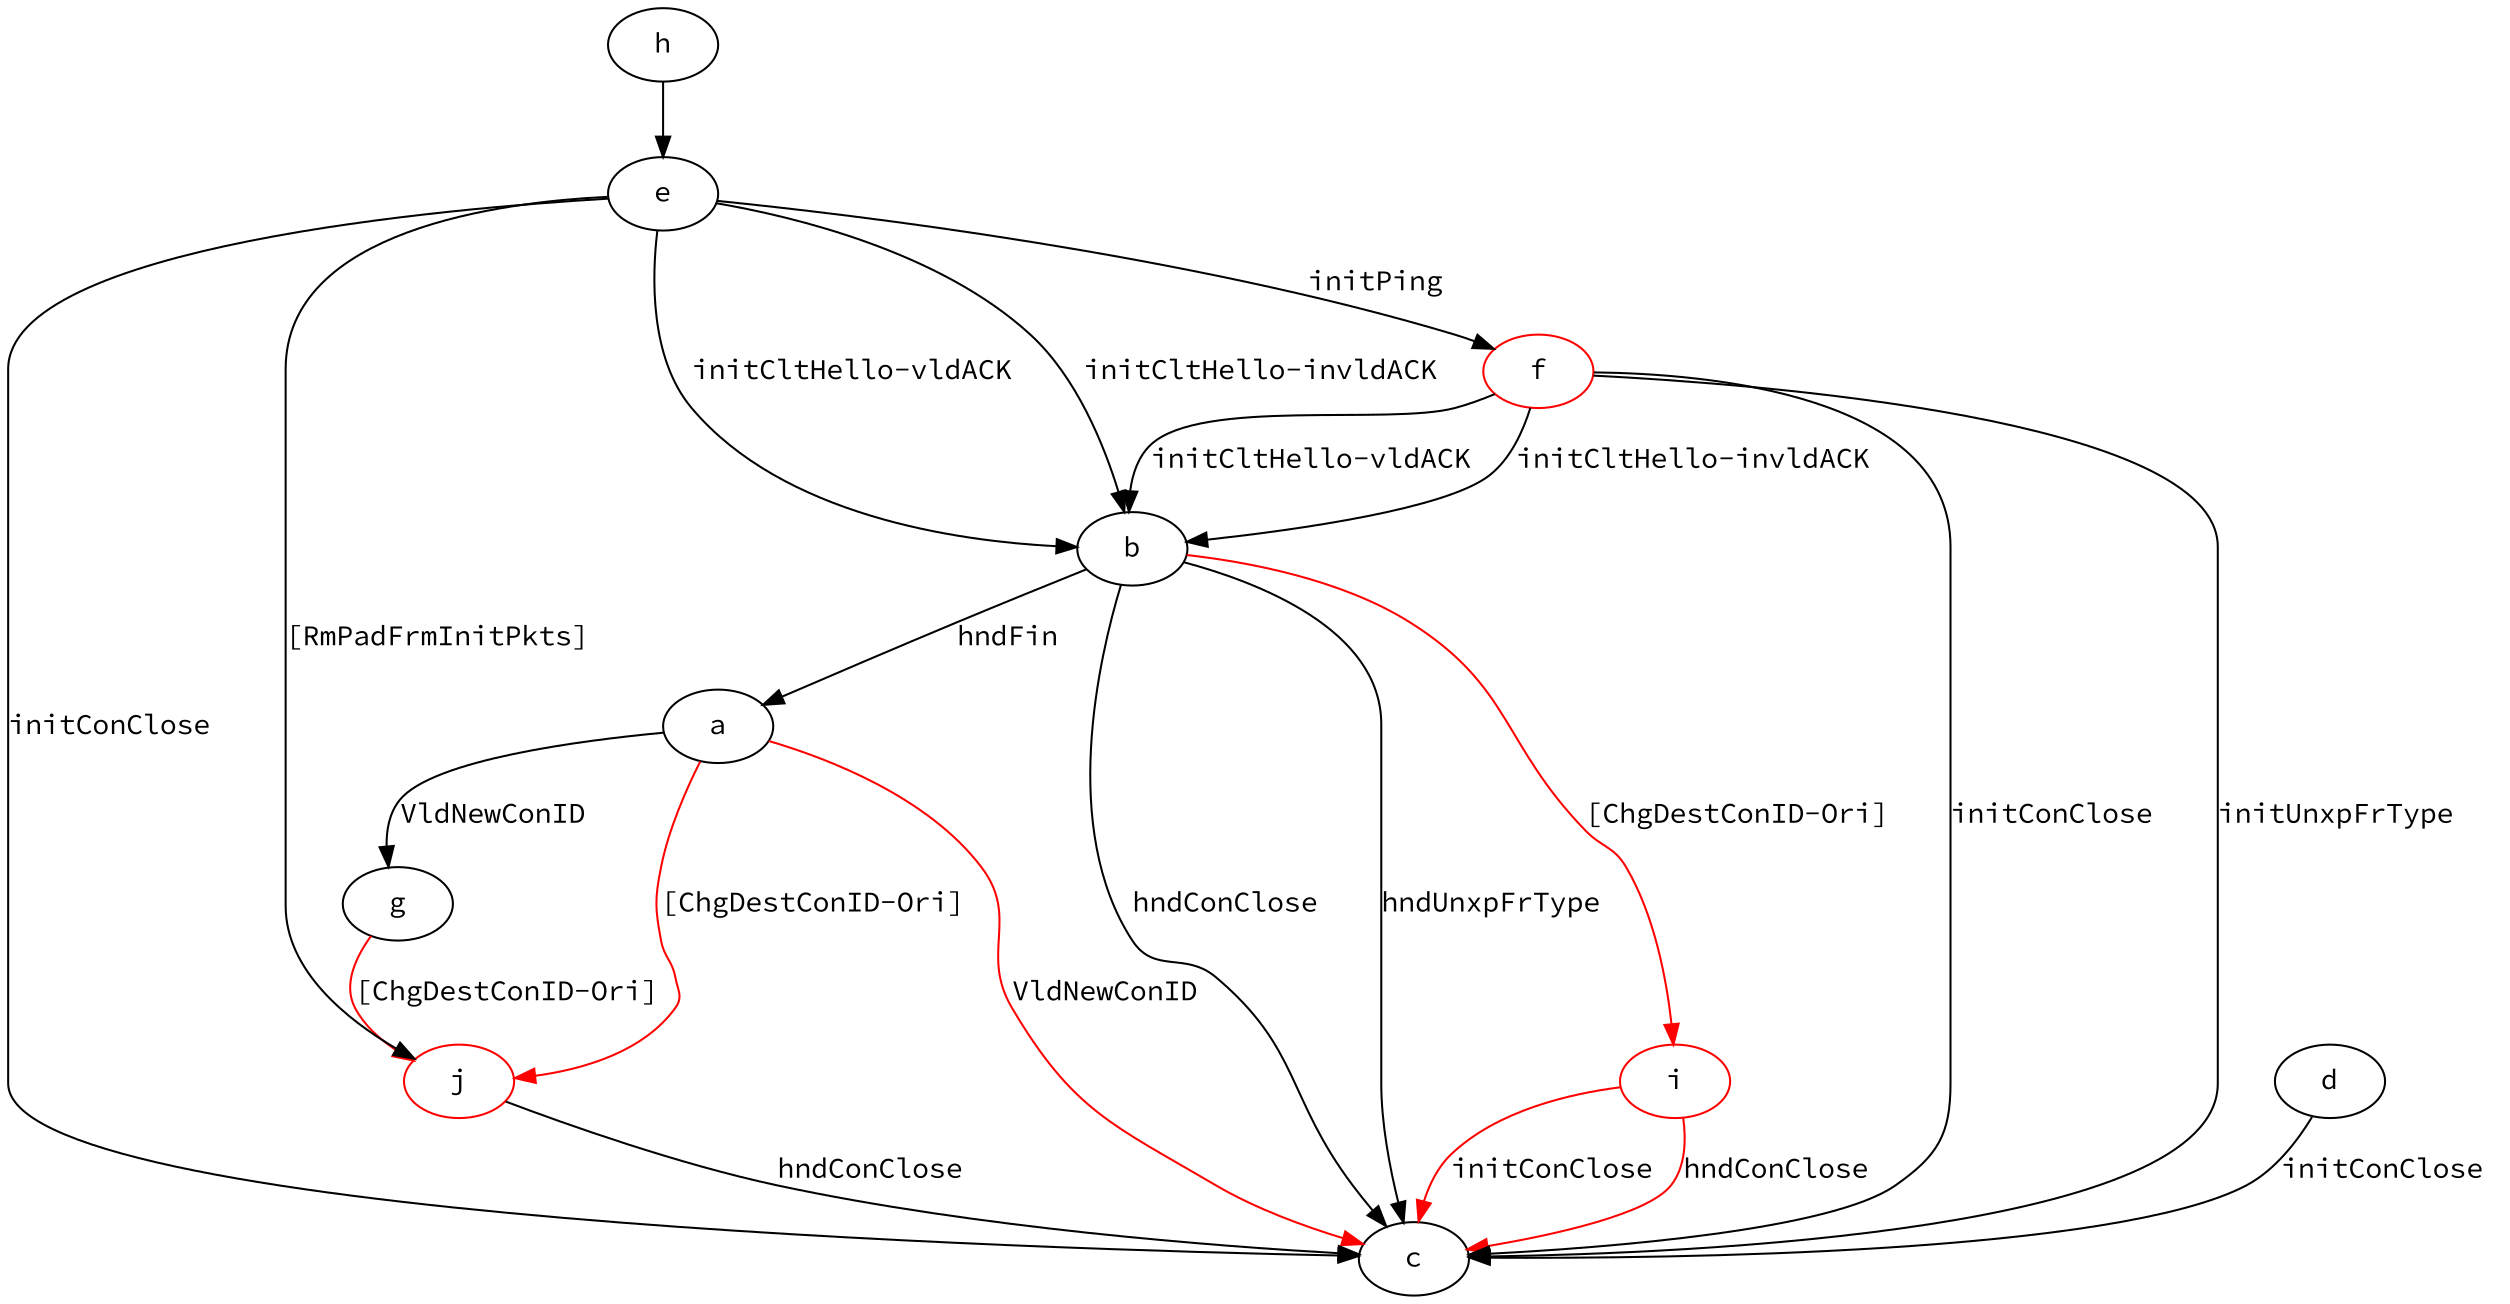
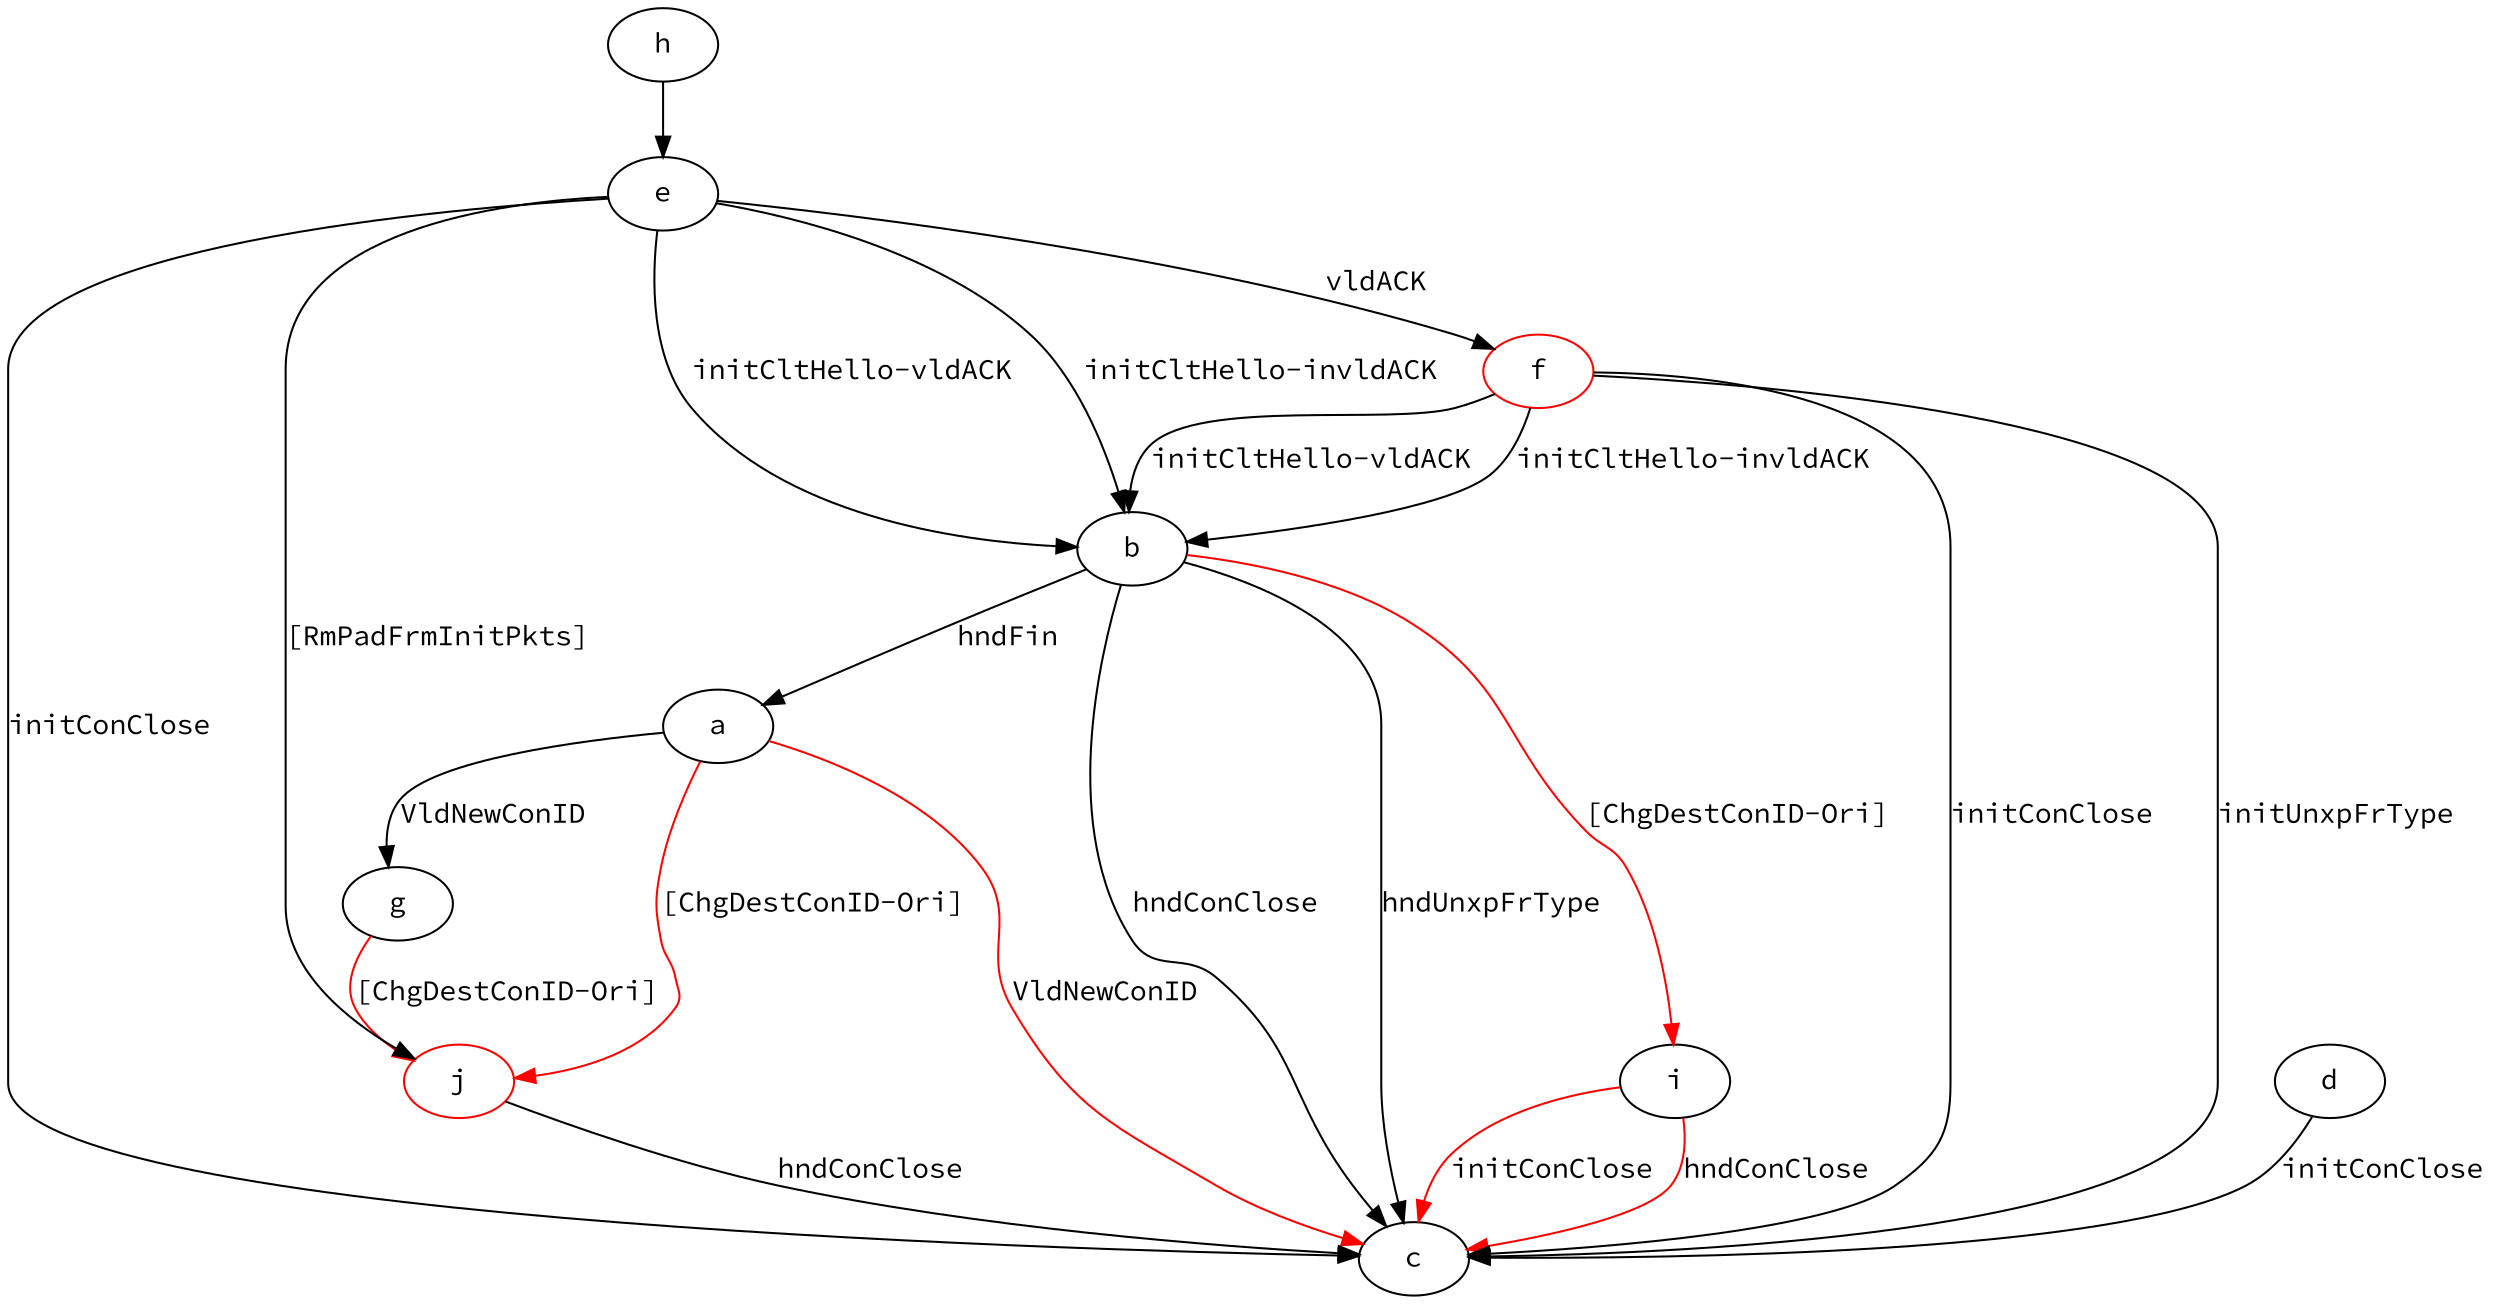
(1384, 283) -> (1384, 283)
(1675, 1081) -> (1675, 1081)
